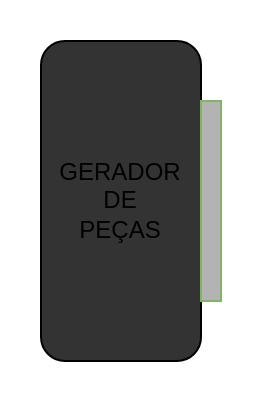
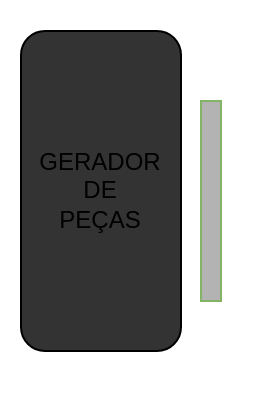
(121, 201) -> (101, 191)
